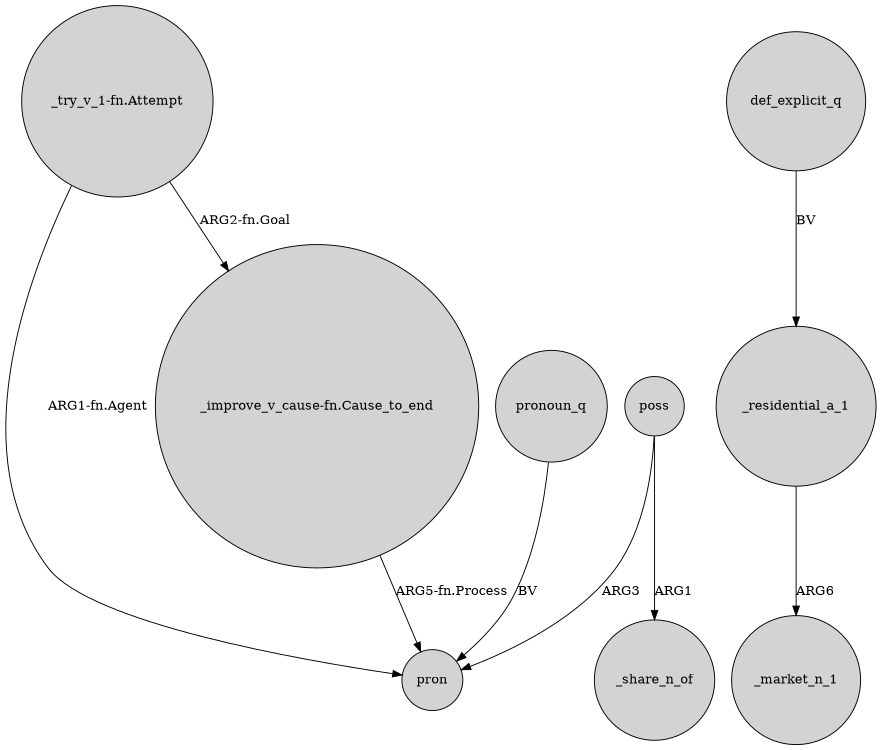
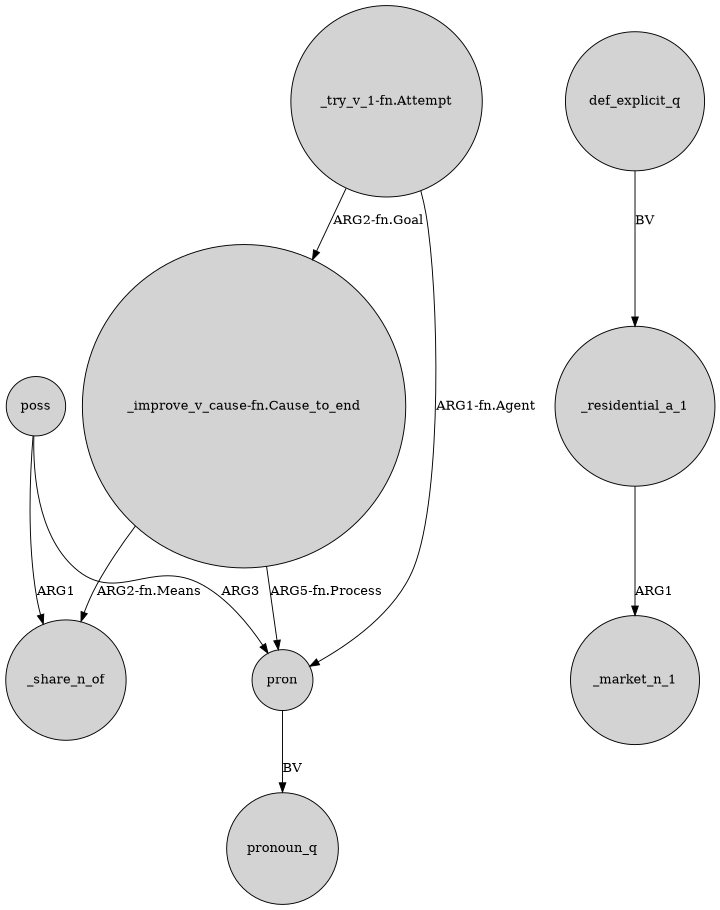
none -> (107, 568)
(526, 568) -> (283, 747)
(815, 592) -> (654, 592)
